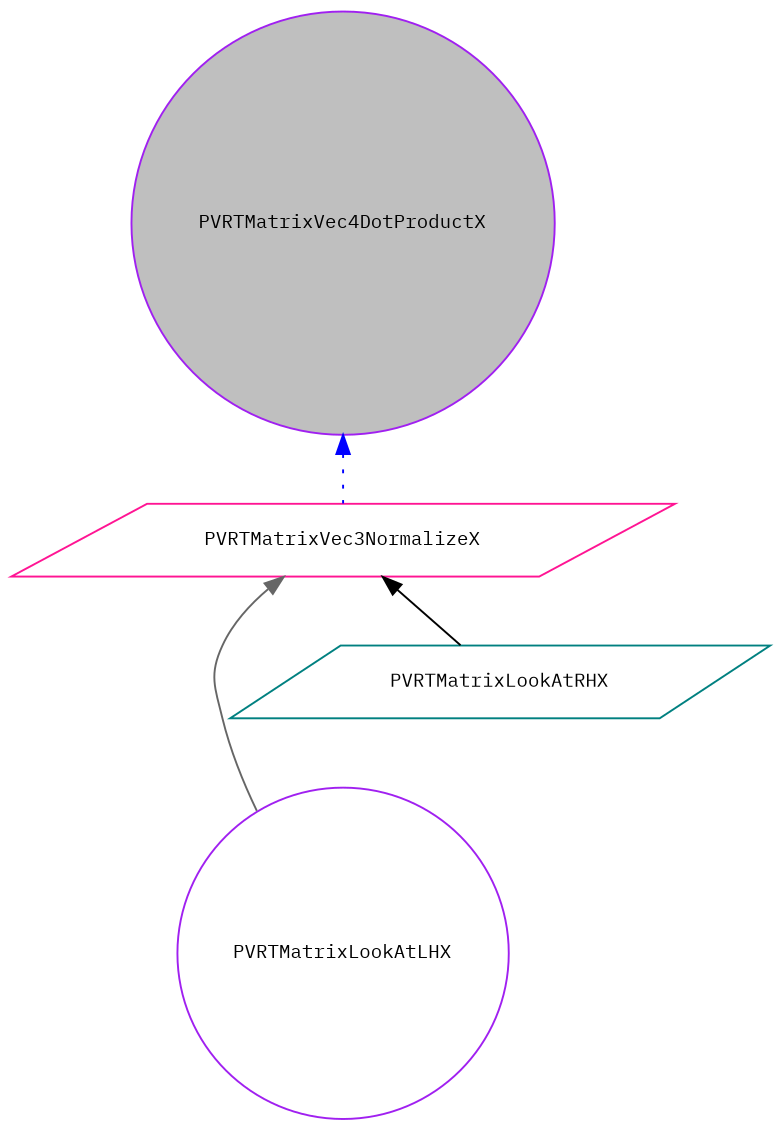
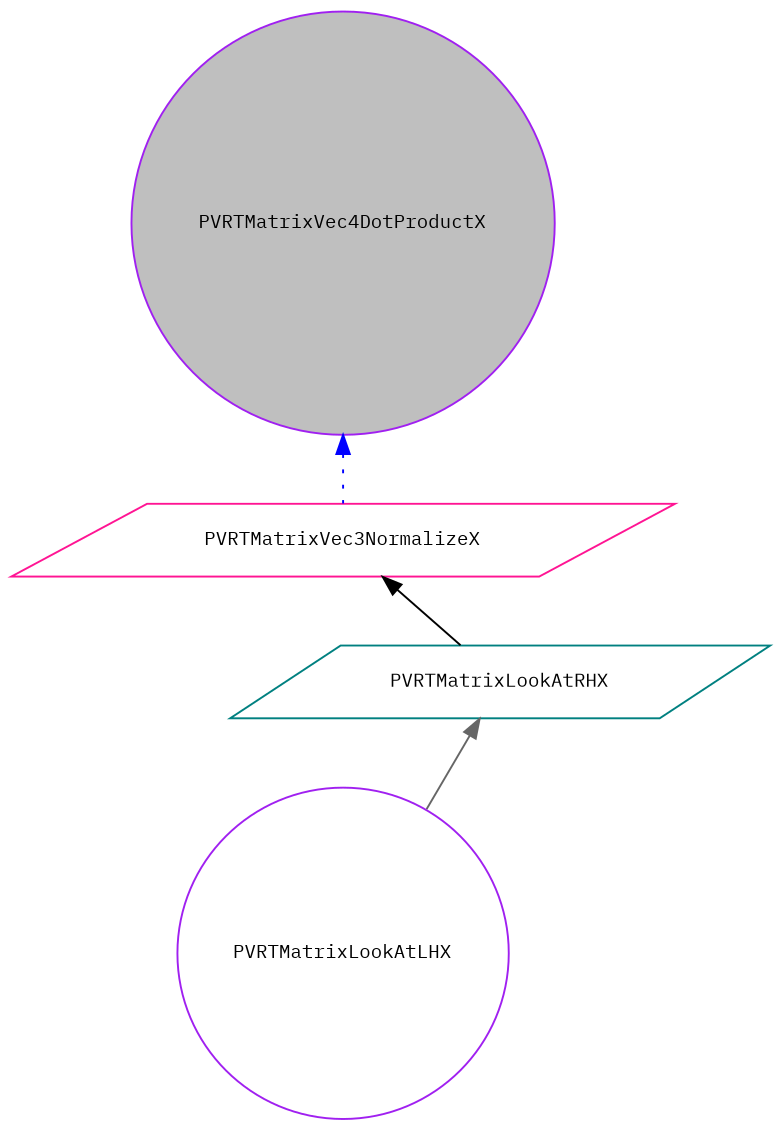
(217, 694) -> (448, 772)
